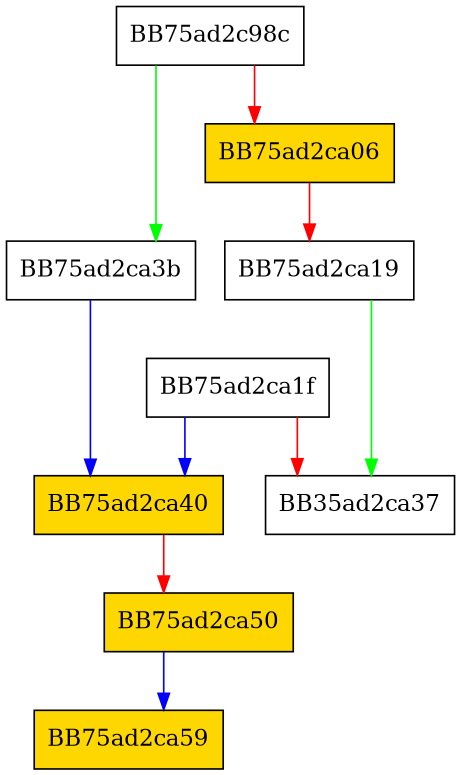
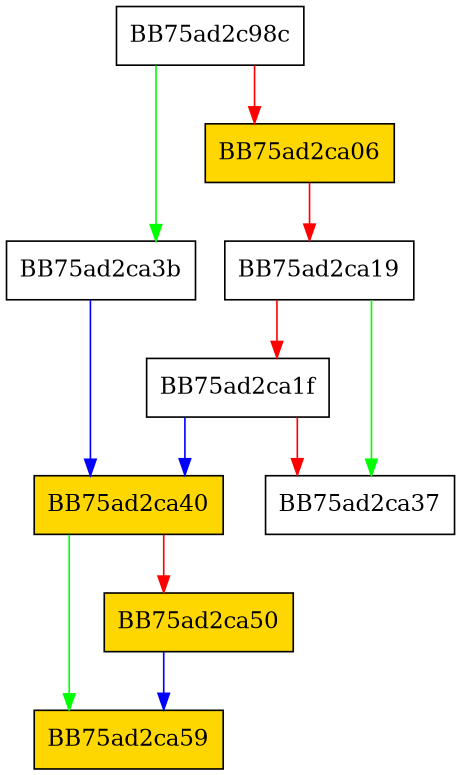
none -> (277, 321)
(360, 505) -> (360, 505)
none -> (69, 614)
